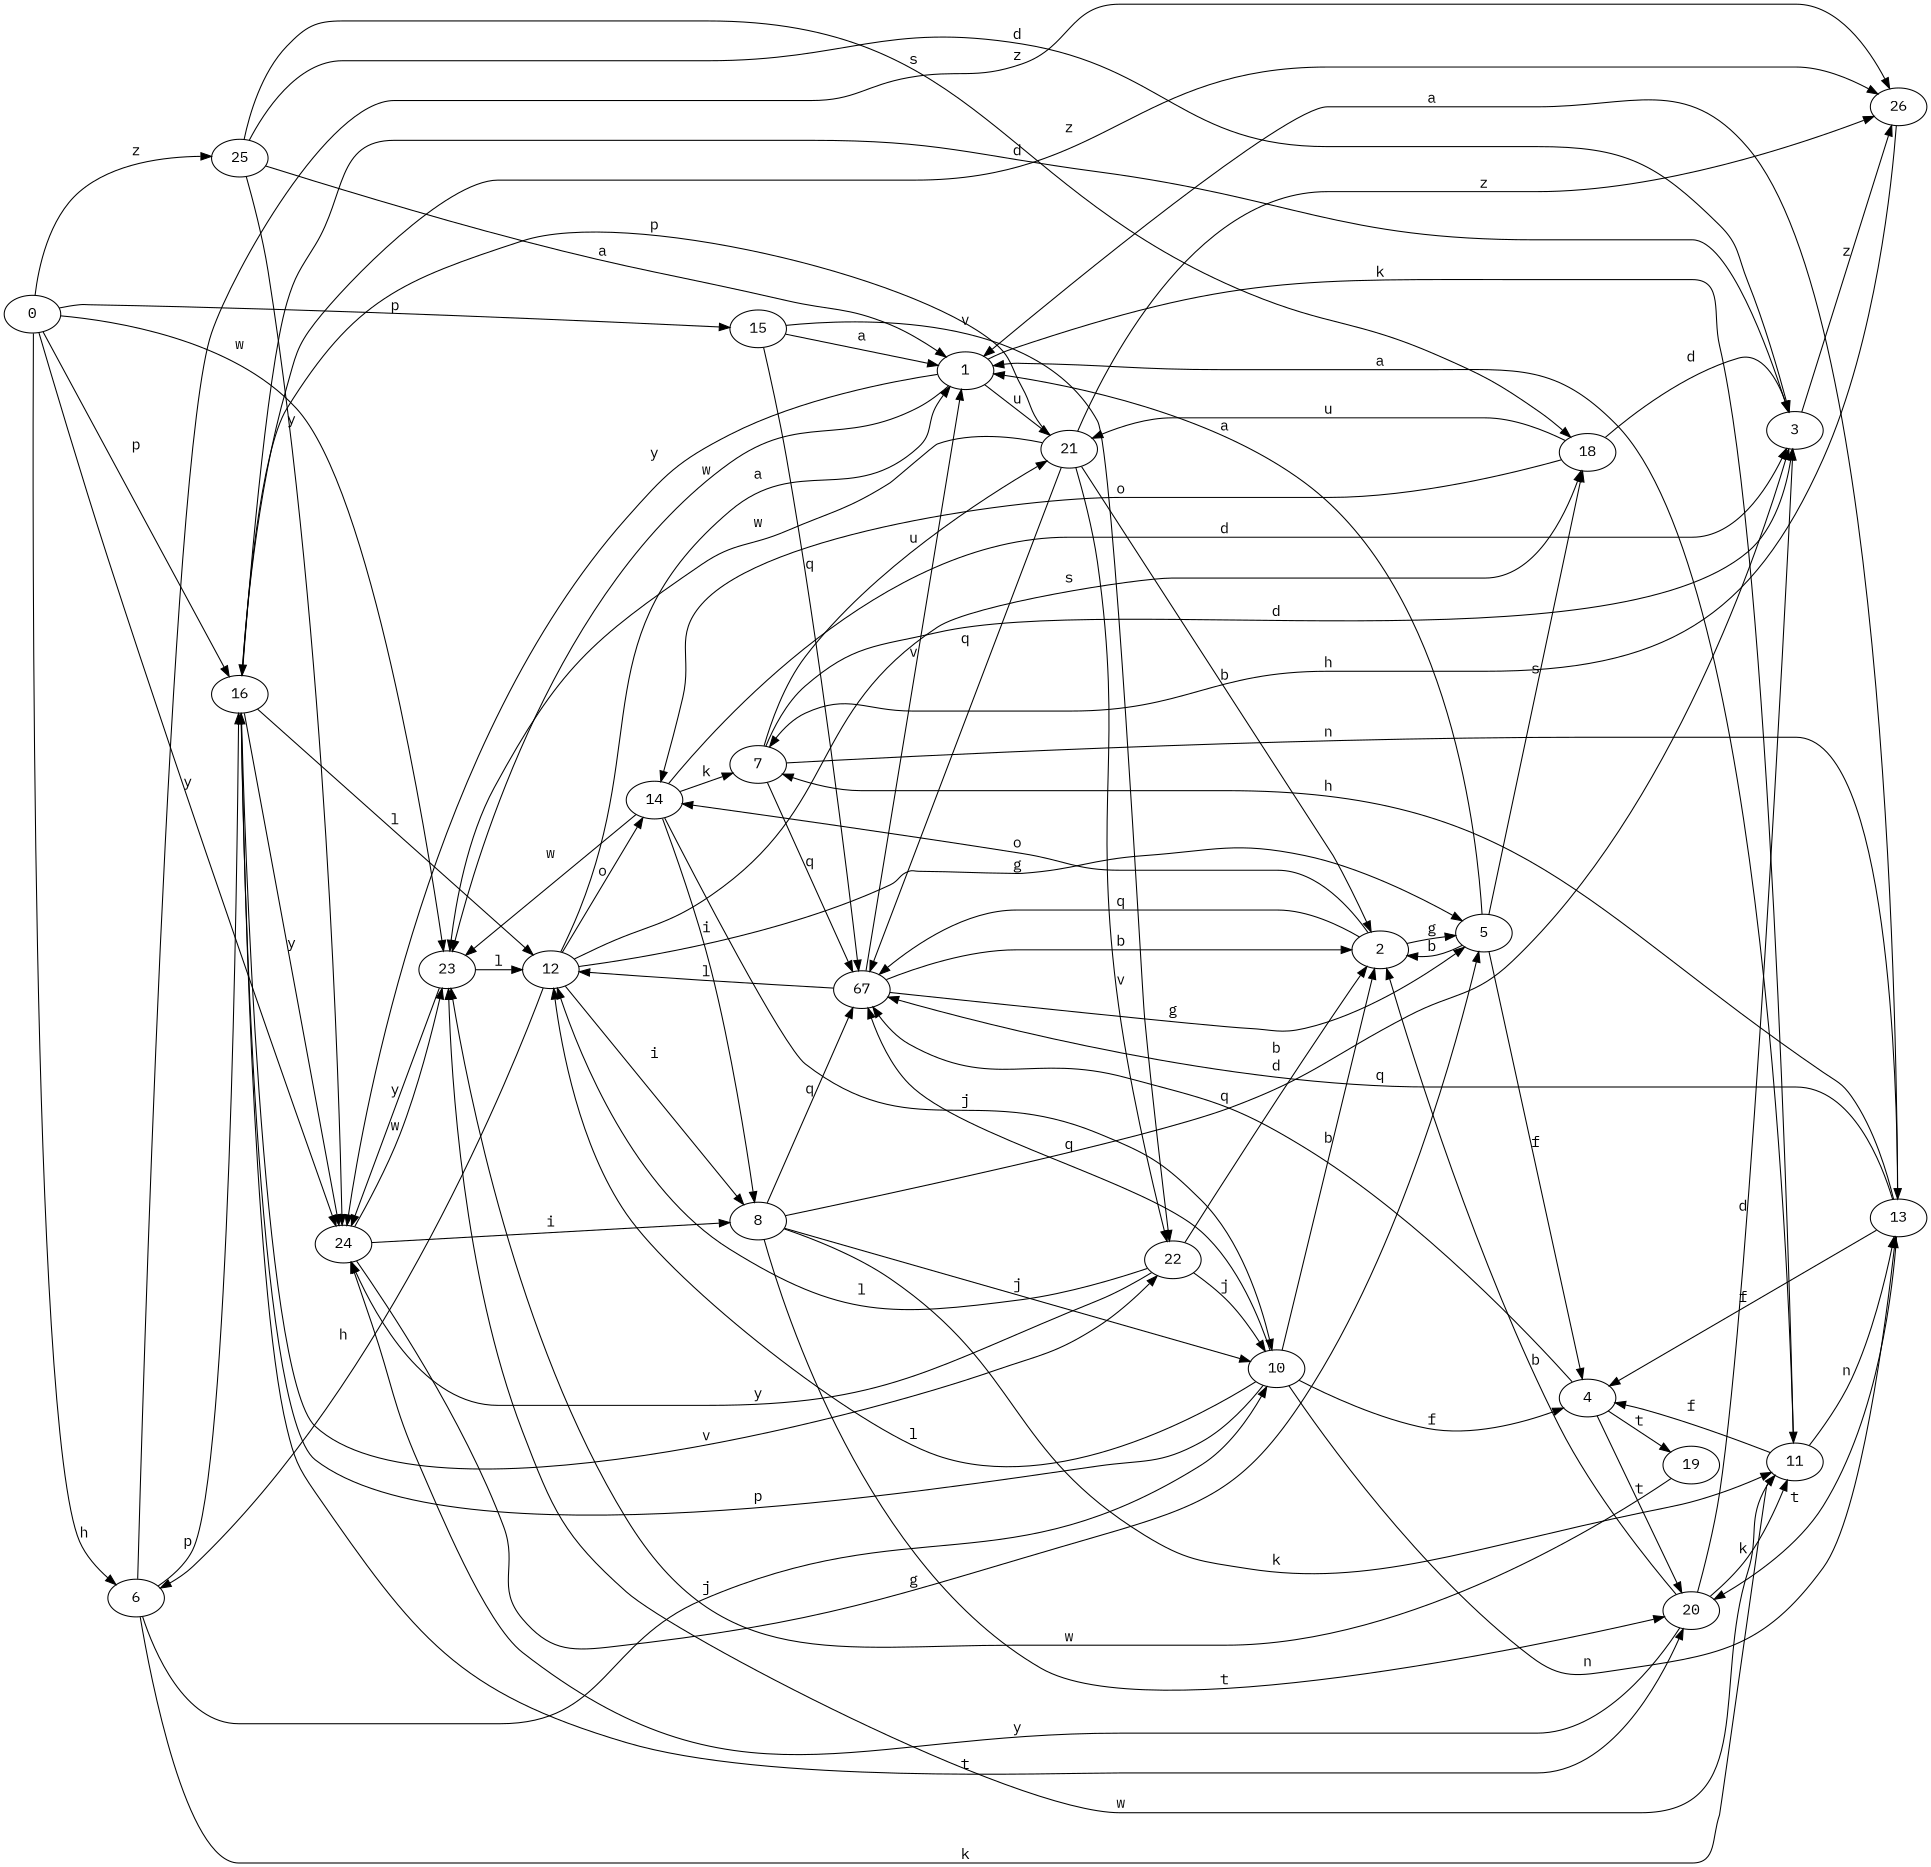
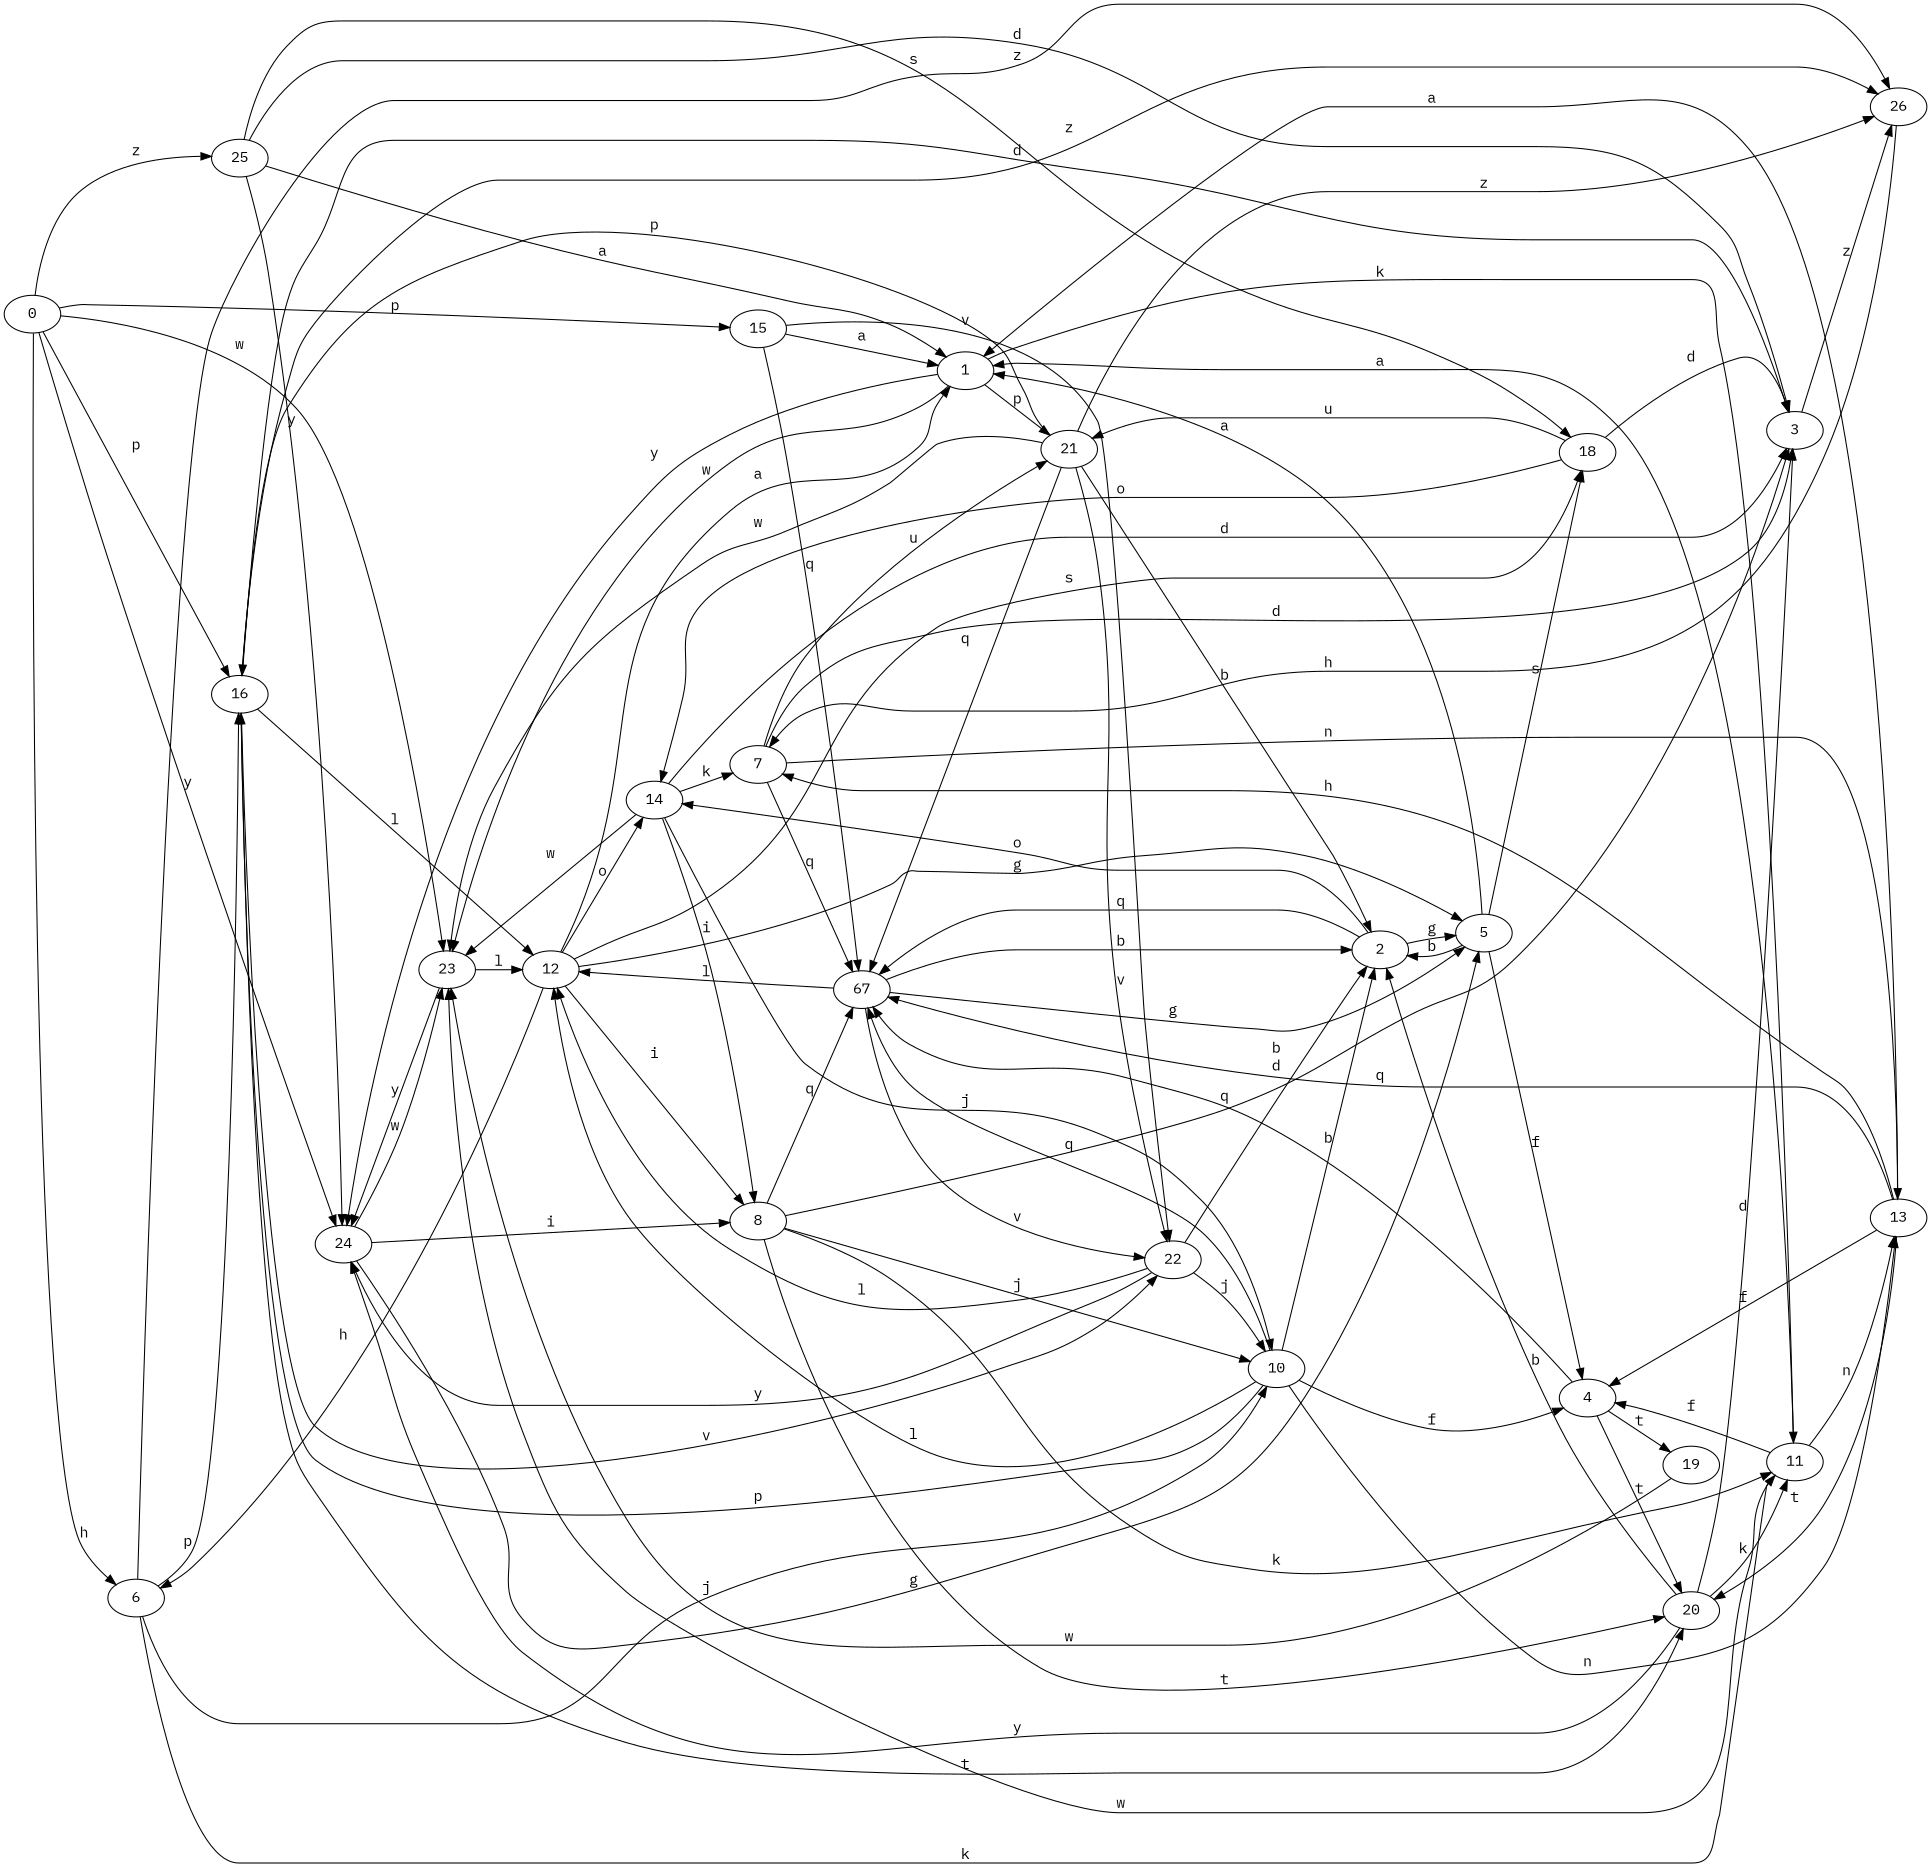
(1017, 400) -> (1017, 400)
(913, 685) -> (949, 1187)
(291, 964) -> none
